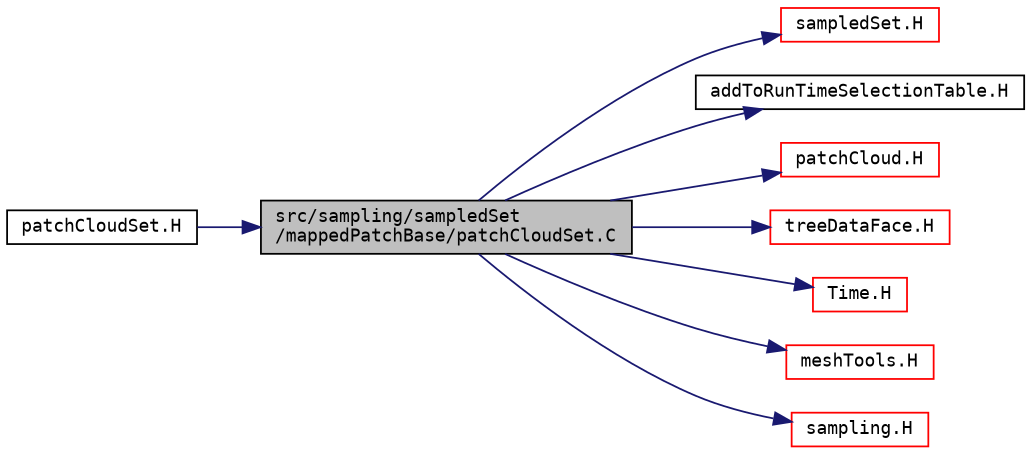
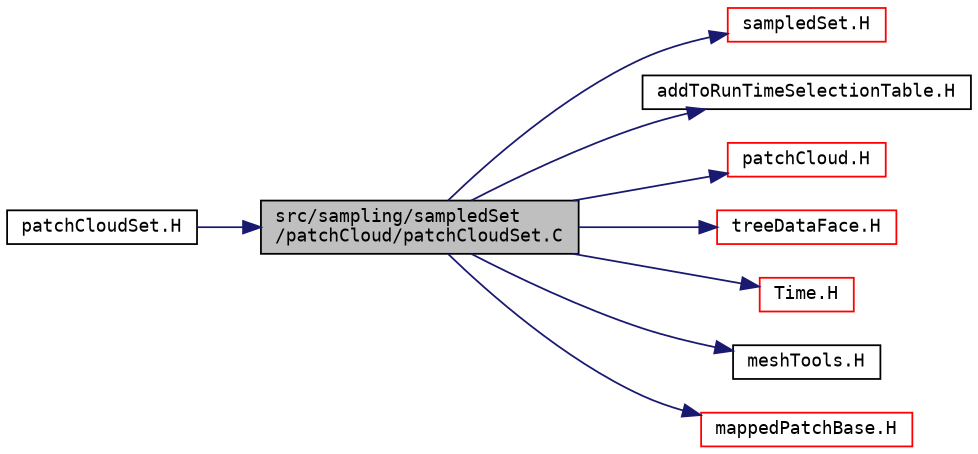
(446, 227) -> (420, 227)
(860, 362) -> (807, 362)
(860, 430) -> (807, 430)
